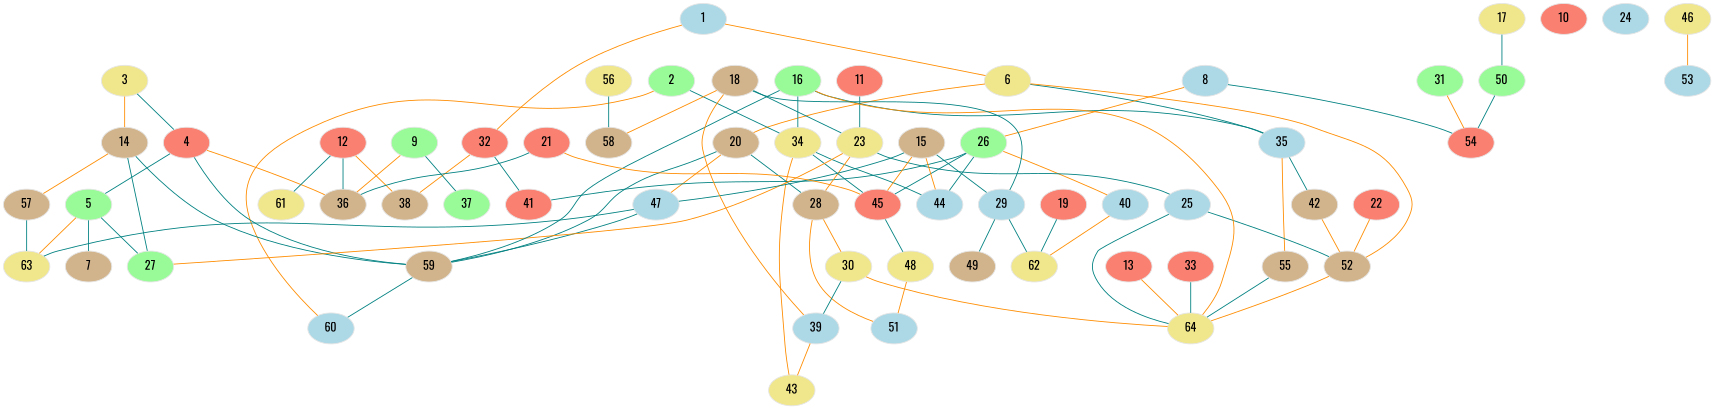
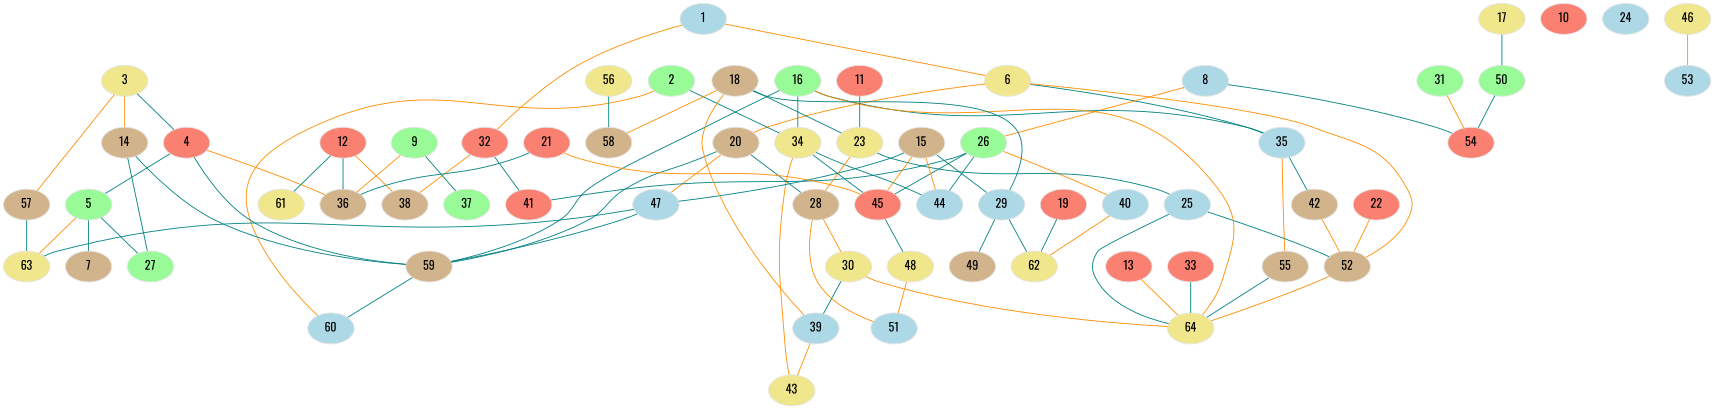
(76, 174) -> (76, 143)
(498, 240) -> none
